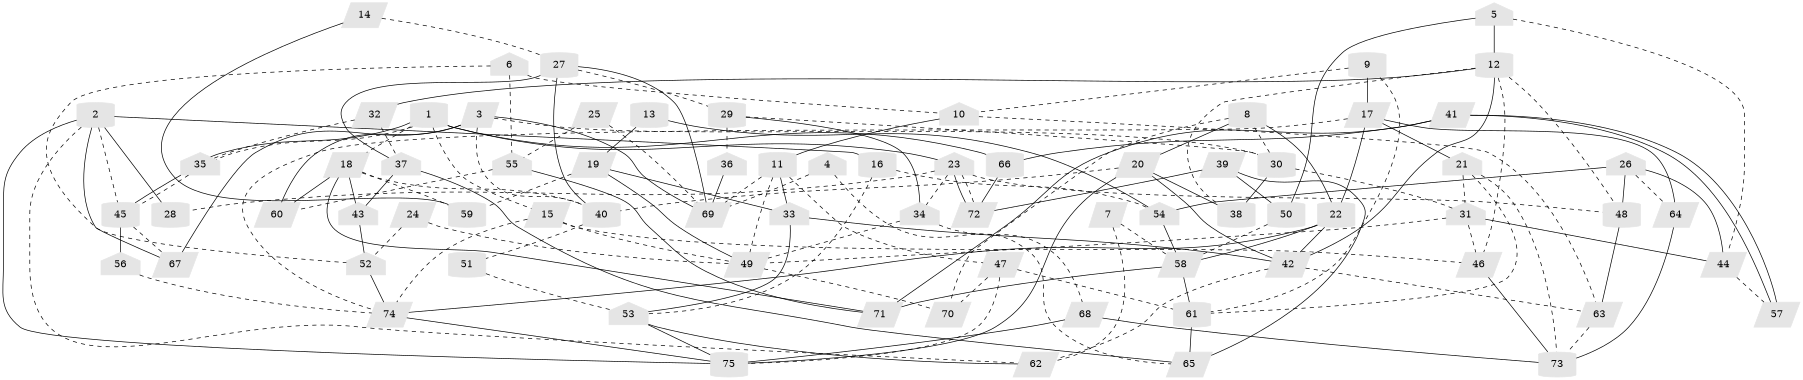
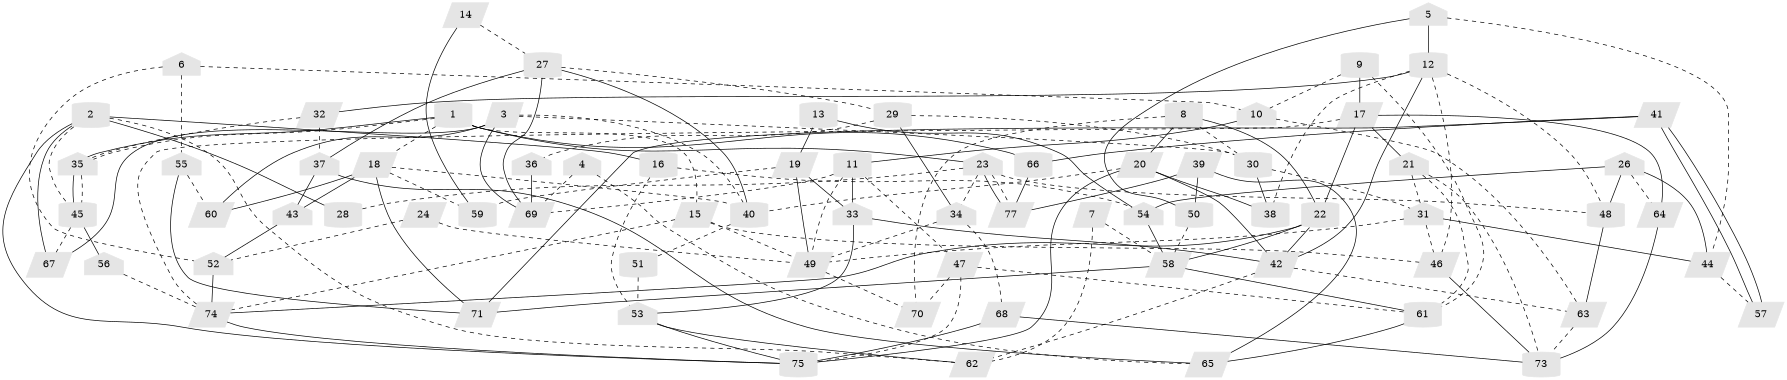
(595, 115) -> none
(974, 215) -> (1011, 215)
